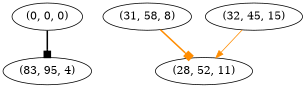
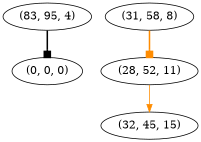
(47, 40) -> (47, 40)
(232, 41) -> (149, 95)
